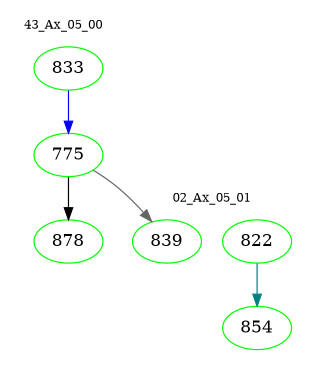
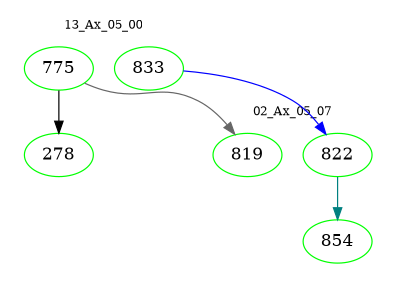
(64, 26) -> (104, 26)
(68, 106) -> (257, 85)
(212, 199) -> (293, 112)
(68, 241) -> (59, 155)
(167, 241) -> (247, 155)
